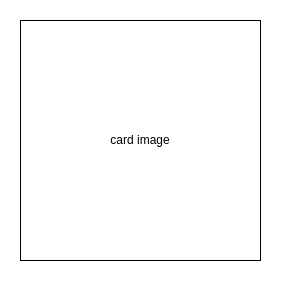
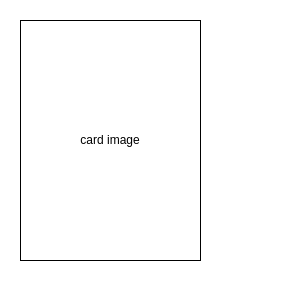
(141, 141) -> (111, 141)
